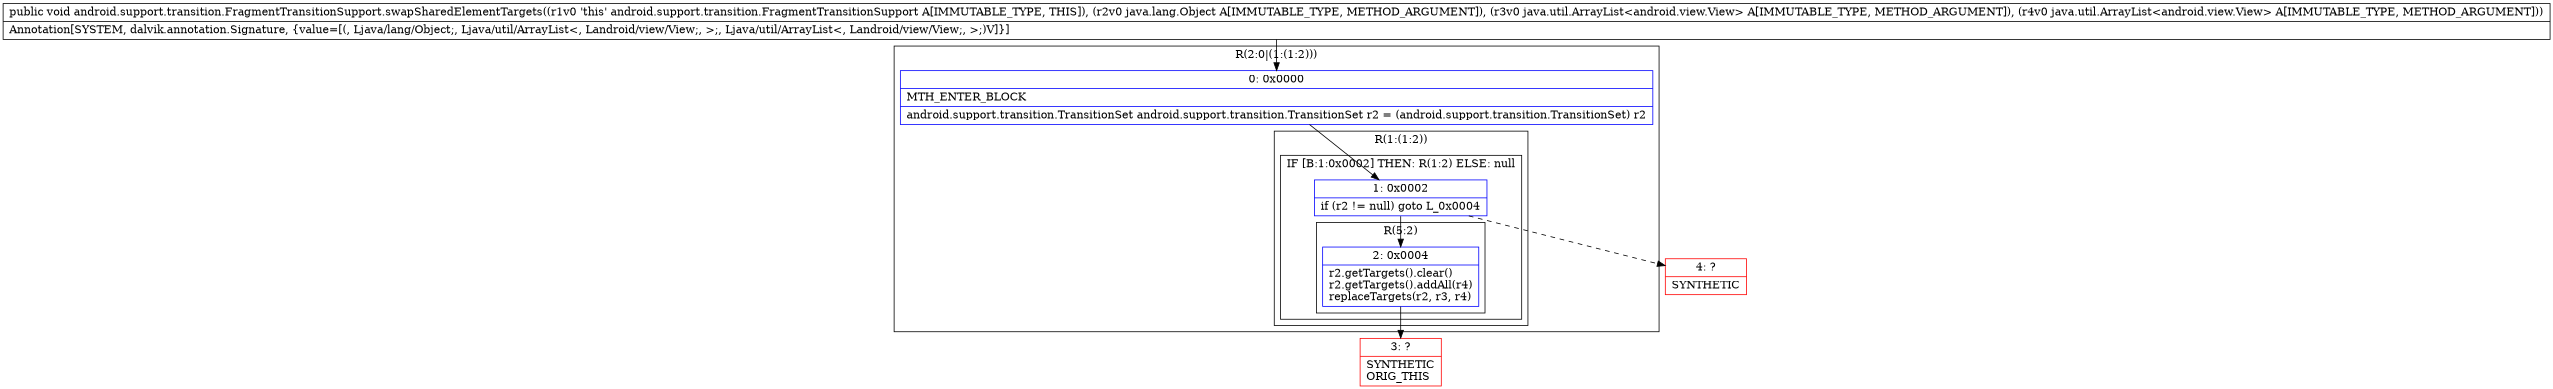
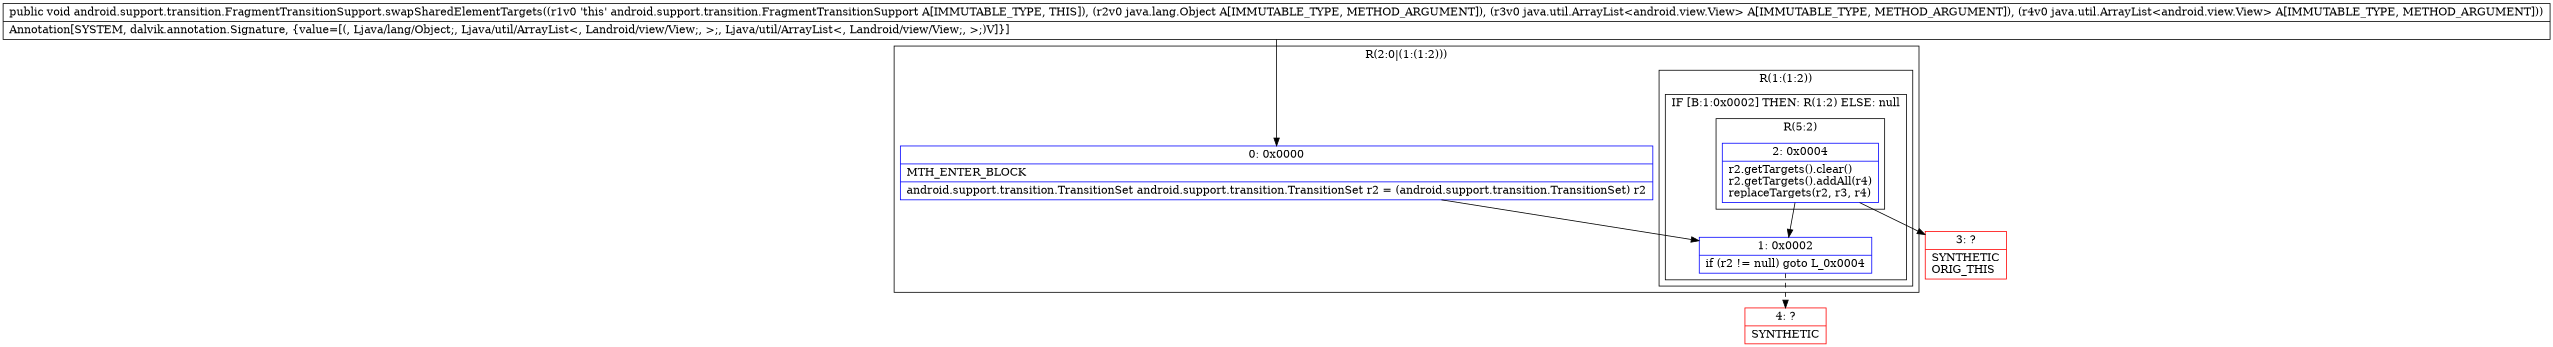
(1401, 228) -> (1793, 216)
